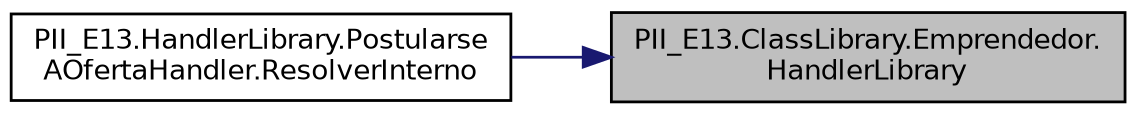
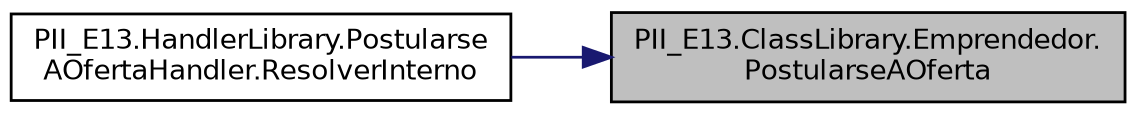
(868, 57) -> (868, 57)
